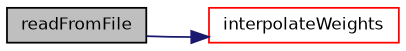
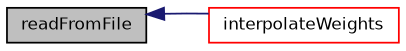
(169, 37) -> (187, 14)
